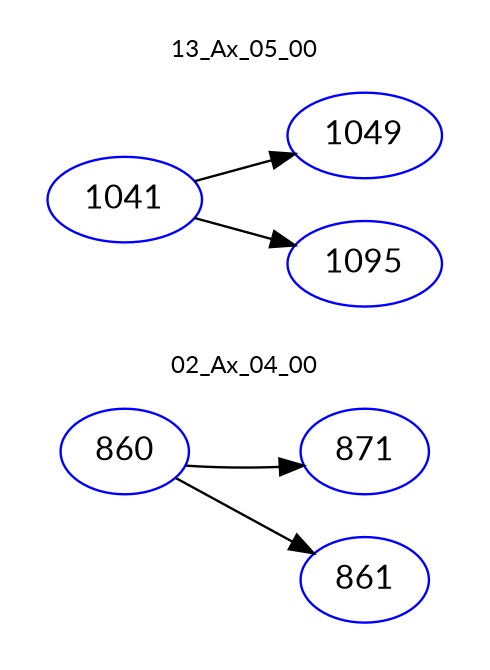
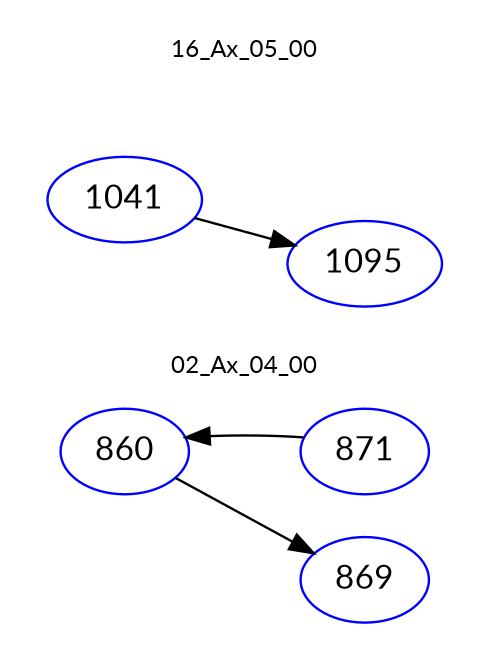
(245, 51) -> (245, 51)
(365, 135) -> none
(233, 467) -> (257, 436)
(365, 580) -> (365, 580)
